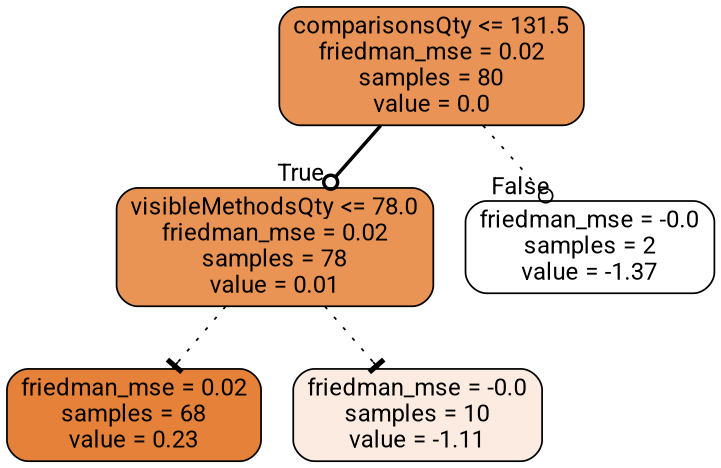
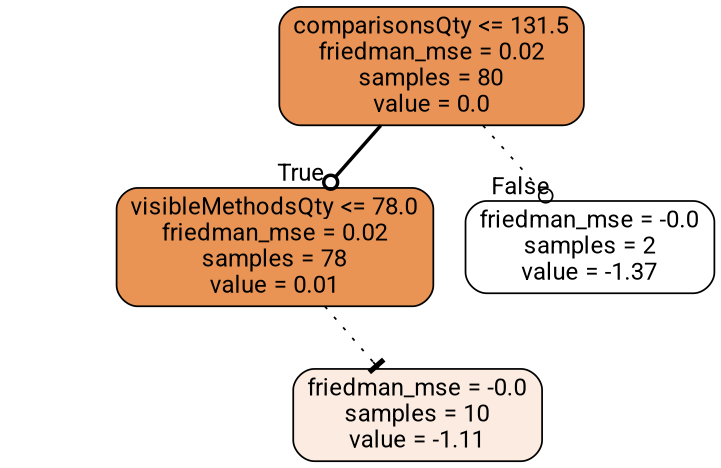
(134, 415) -> none
